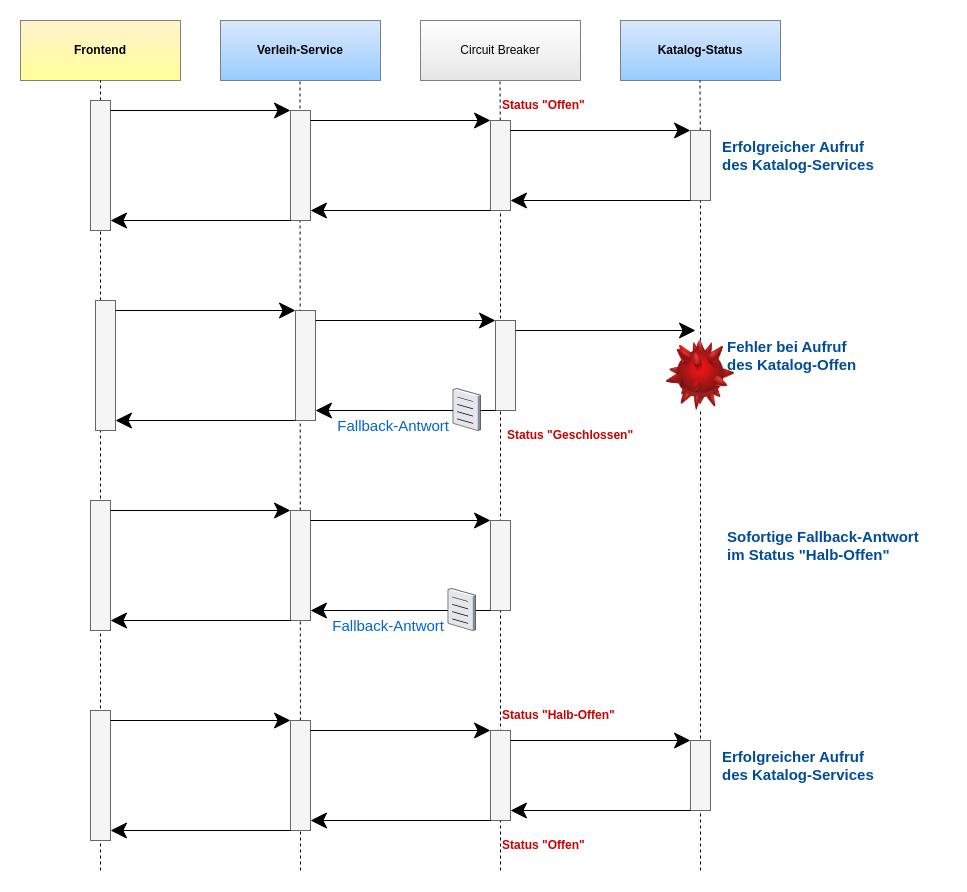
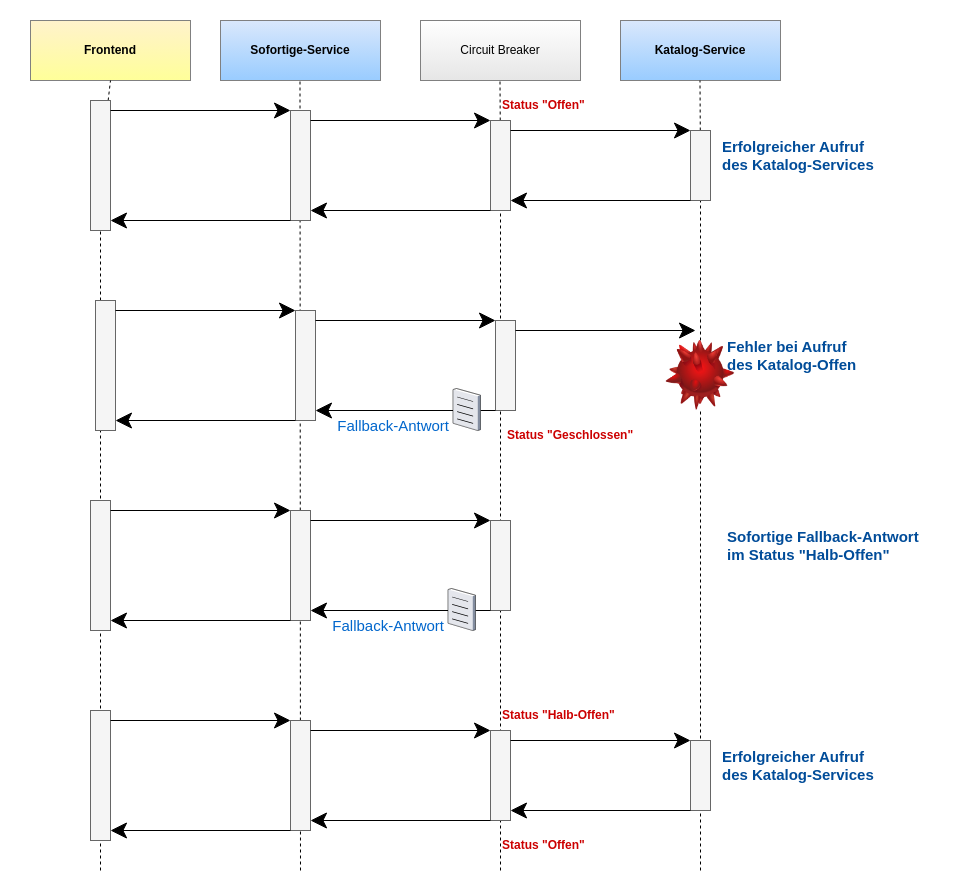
(101, 51) -> (111, 51)
(301, 51) -> (301, 51)
(701, 51) -> (701, 51)
